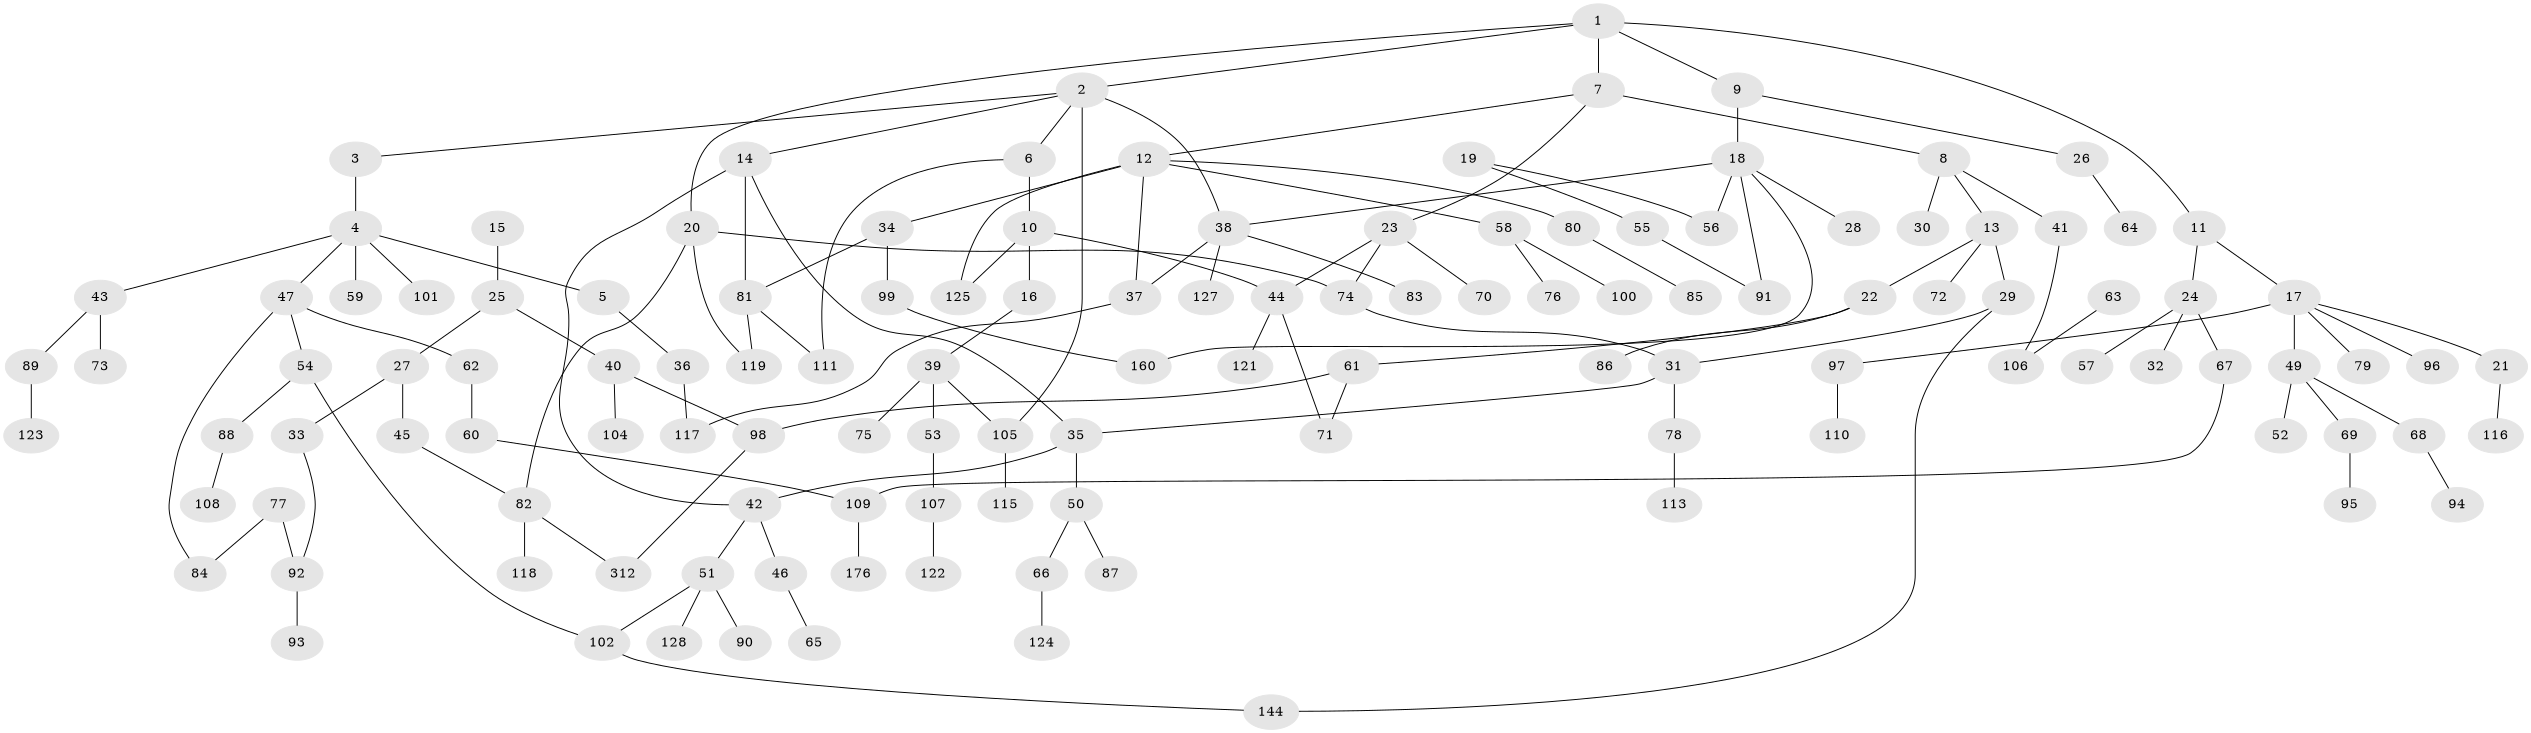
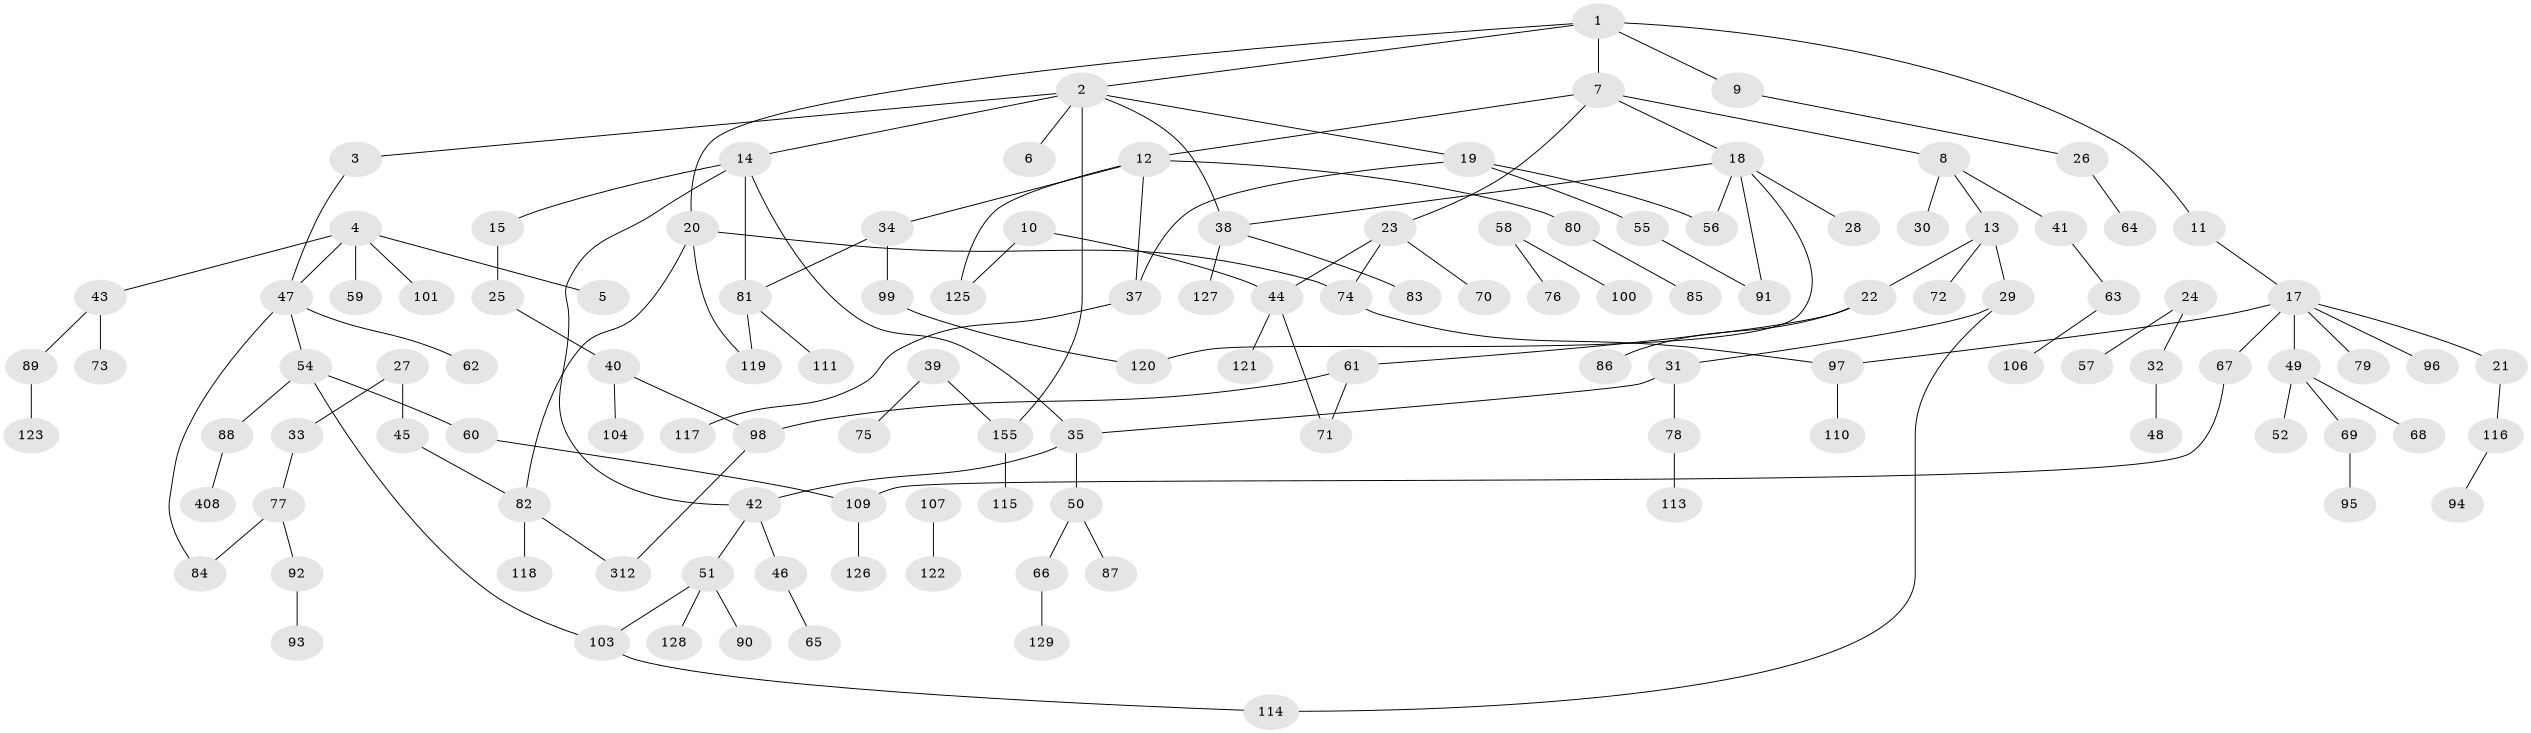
none -> (1276, 125)
(1738, 125) -> (1668, 125)
none -> (619, 188)
(1325, 192) -> none
(356, 194) -> (314, 226)
(1029, 200) -> none
(860, 205) -> none
(2195, 263) -> none
(1175, 266) -> (1272, 185)
(1029, 298) -> none
(2048, 300) -> (2088, 263)
(450, 332) -> none
(1510, 332) -> (1531, 340)
(2208, 332) -> (2260, 332)
(683, 367) -> none
(1144, 367) -> (1144, 367)
(472, 401) -> (390, 399)
(933, 436) -> none
(1005, 436) -> (1005, 436)
none -> (2156, 436)
(2438, 470) -> (2477, 470)
(208, 505) -> (208, 505)
(315, 505) -> (288, 470)
(859, 574) -> (859, 574)
(602, 643) -> (602, 643)
(1042, 643) -> (1042, 643)
(1271, 712) -> (1271, 712)
